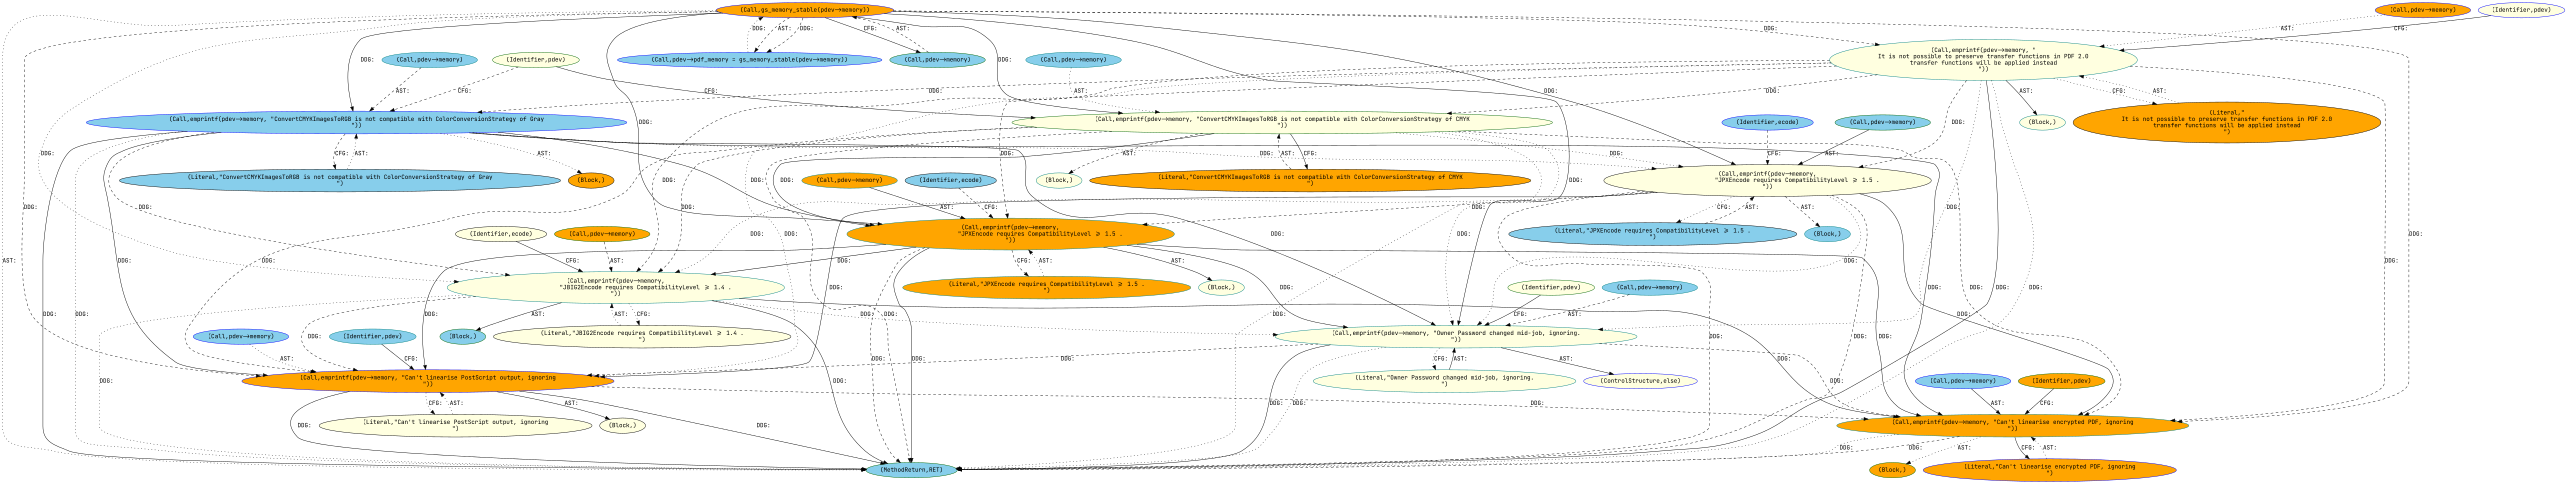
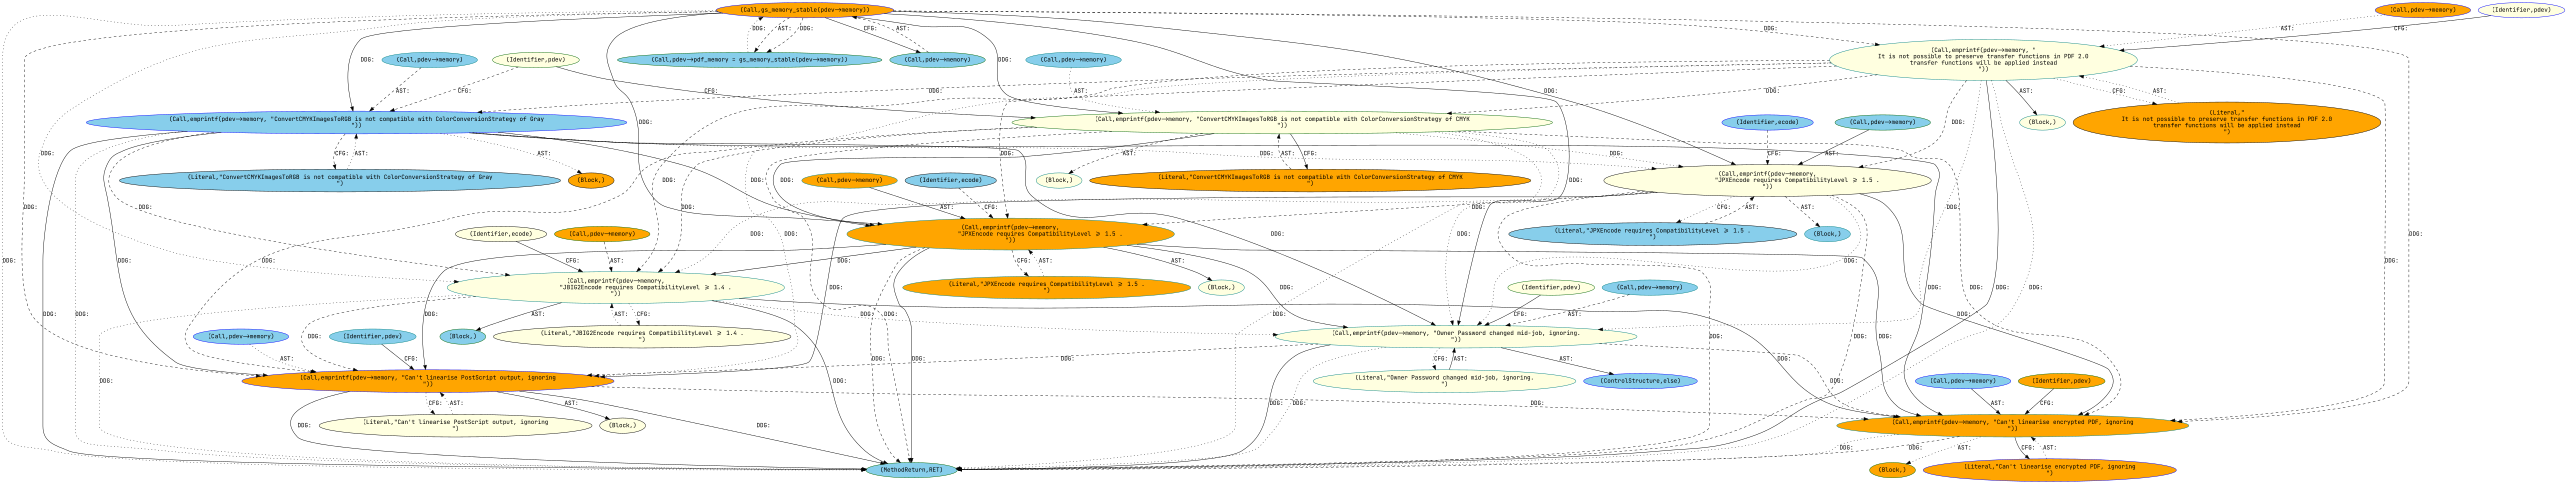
(750, 60) -> (750, 60)
(11, 261) -> (11, 261)
(1641, 381) -> (1641, 381)
